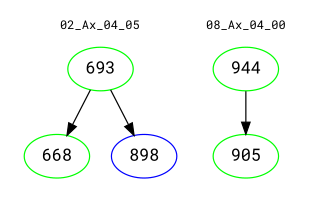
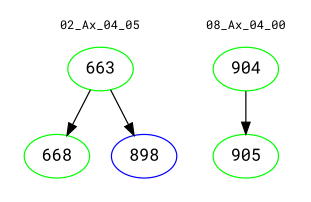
(101, 69) -> (101, 69)
(246, 69) -> (246, 69)
